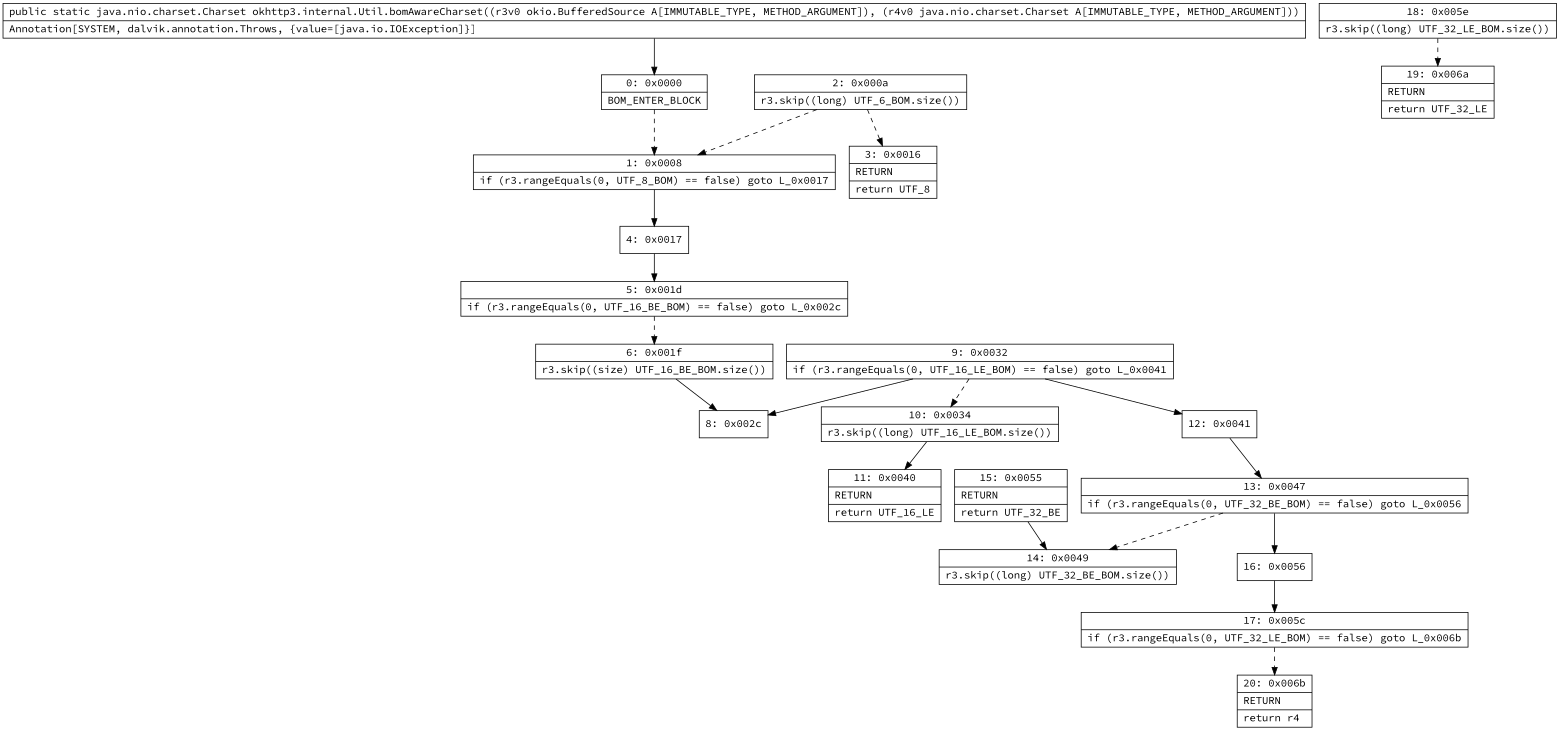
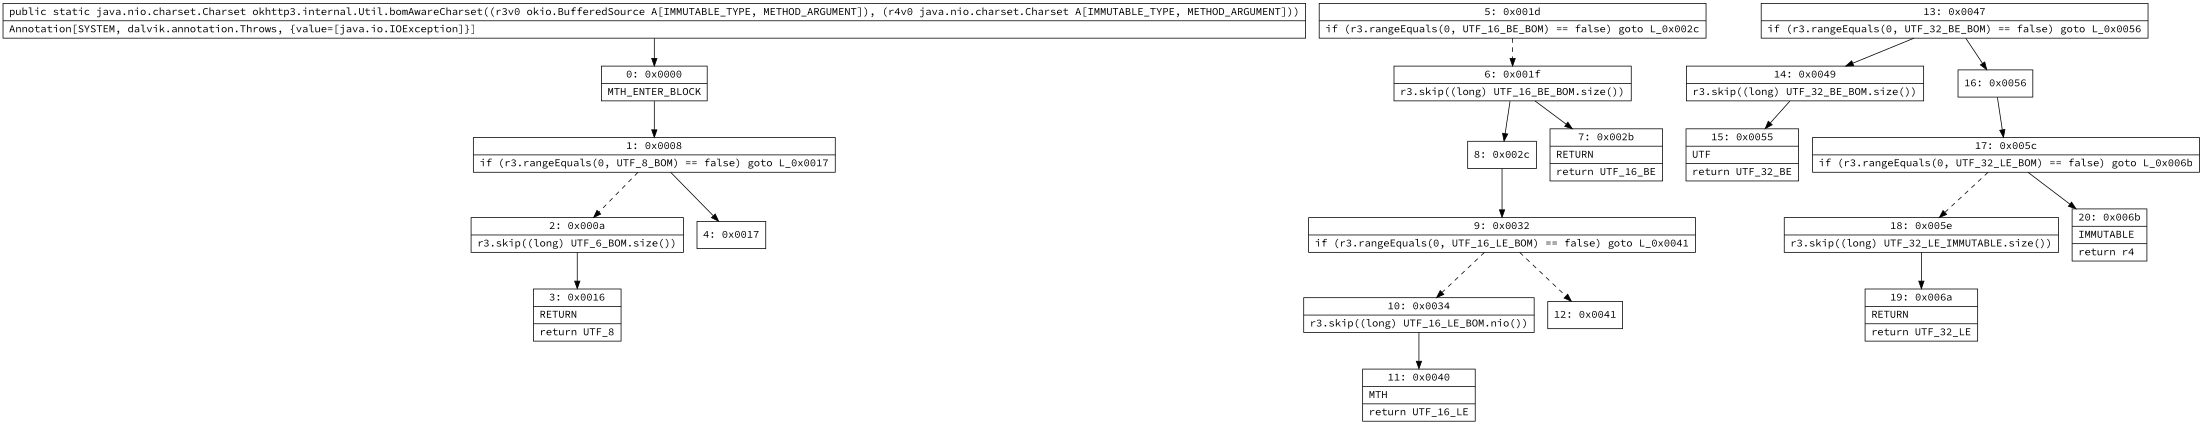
(1438, 29) -> (1921, 243)
(1438, 48) -> (1921, 267)
(654, 100) -> (654, 92)
(874, 124) -> (577, 267)
(654, 128) -> (654, 115)
(761, 131) -> (618, 192)
none -> (1606, 155)
none -> (1966, 192)
(654, 264) -> none
(654, 370) -> (1513, 92)
(1110, 395) -> (1543, 274)
(844, 396) -> (1502, 189)
(940, 433) -> (1419, 323)
(1243, 455) -> none
(853, 495) -> (1378, 395)
(980, 495) -> (1702, 155)
(1170, 530) -> (1883, 51)
(1035, 533) -> (1780, 112)
(1275, 657) -> (2049, 188)
(1262, 701) -> (2106, 235)
